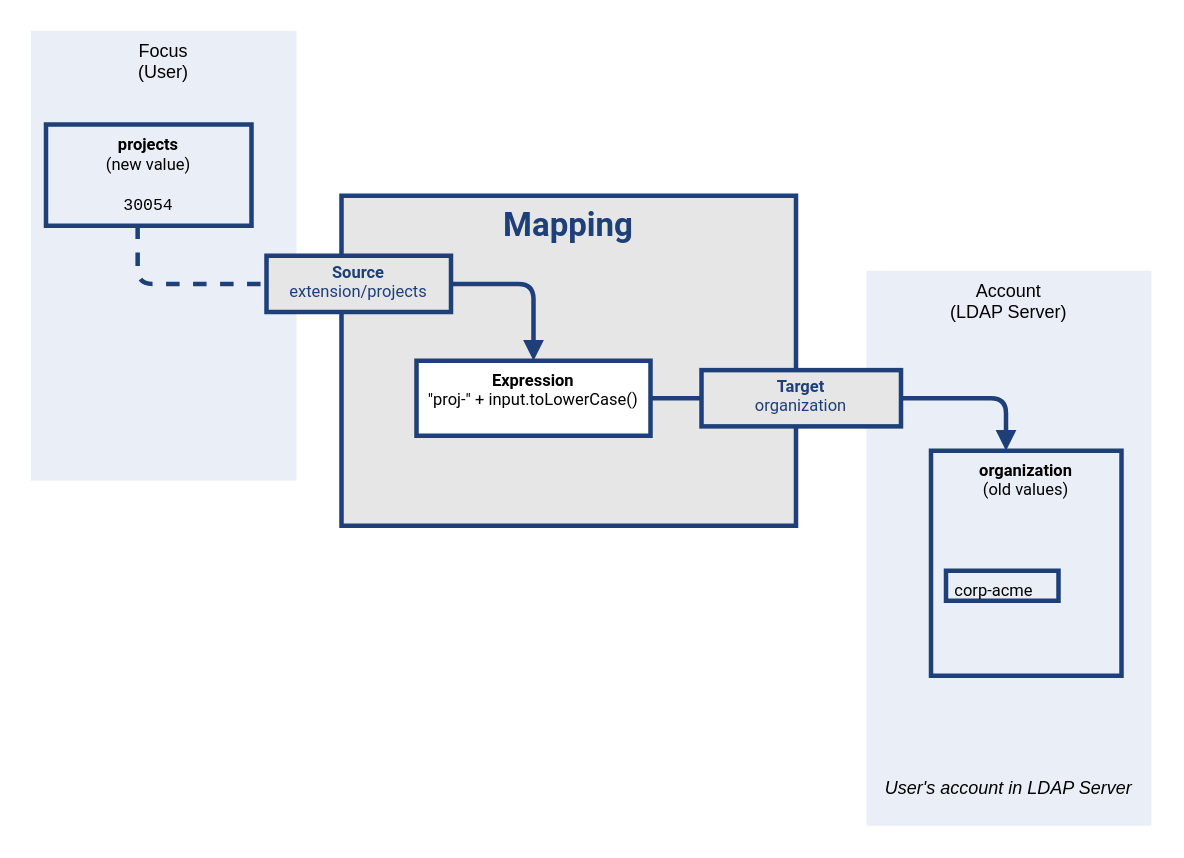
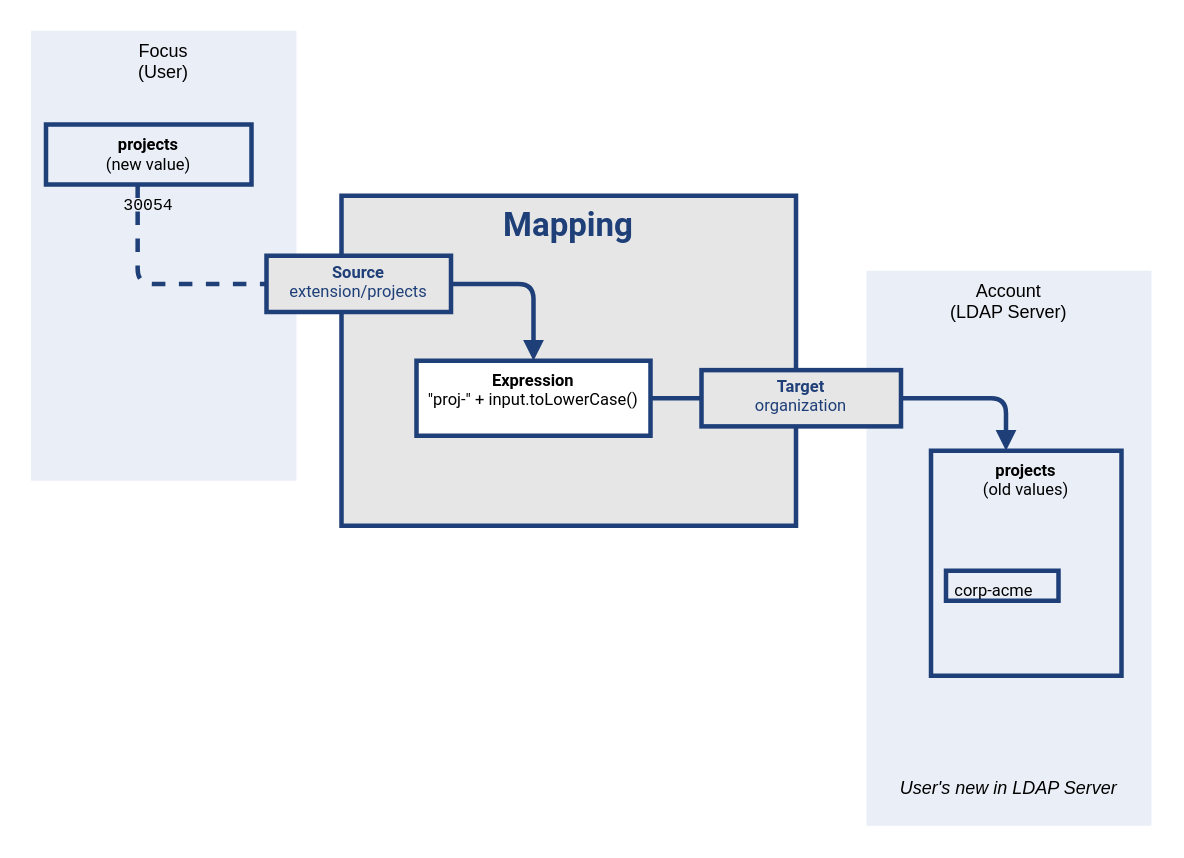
(149, 175) -> (149, 155)
(1026, 481) -> (1026, 481)
(1009, 788) -> (1009, 788)
